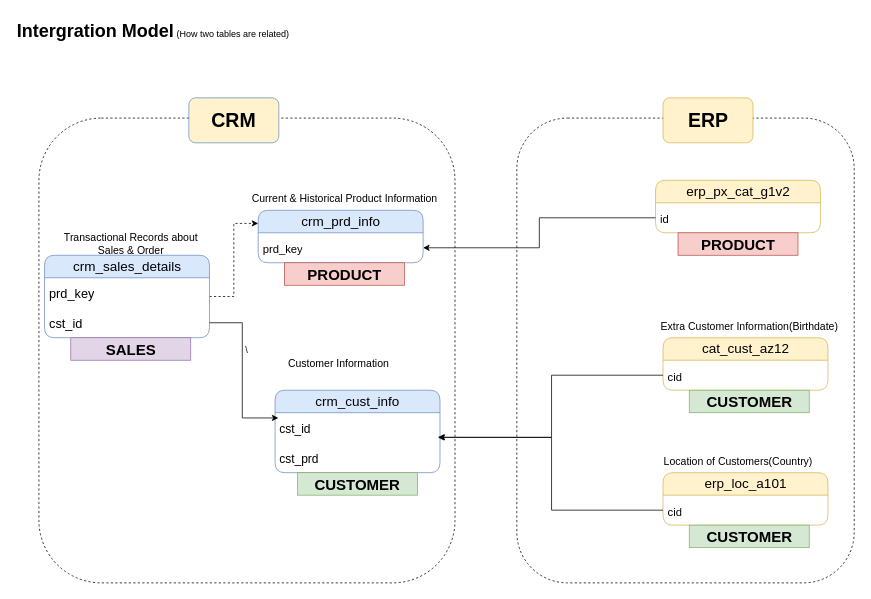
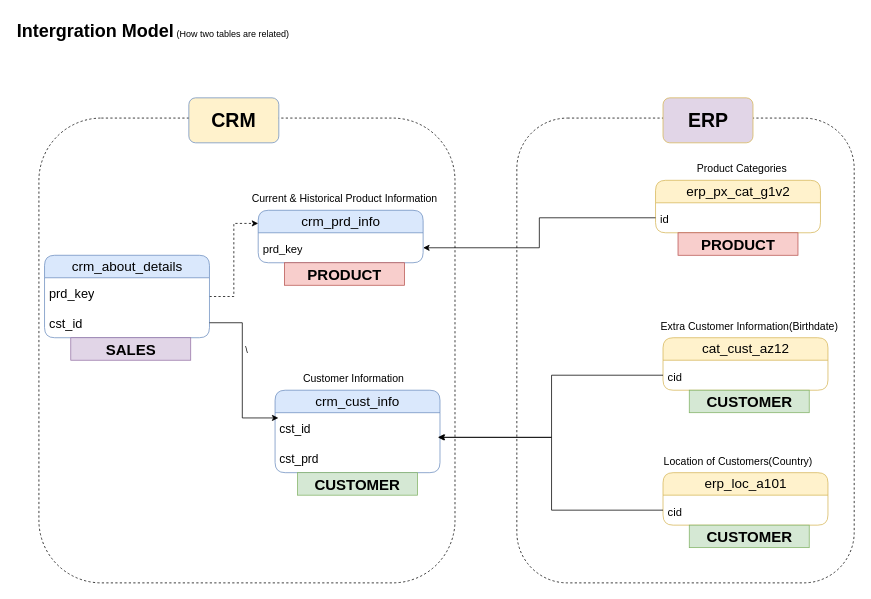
(708, 120) -> (708, 120)
none -> (742, 169)
(131, 244) -> none
(127, 267) -> (127, 267)
(339, 364) -> (354, 379)
